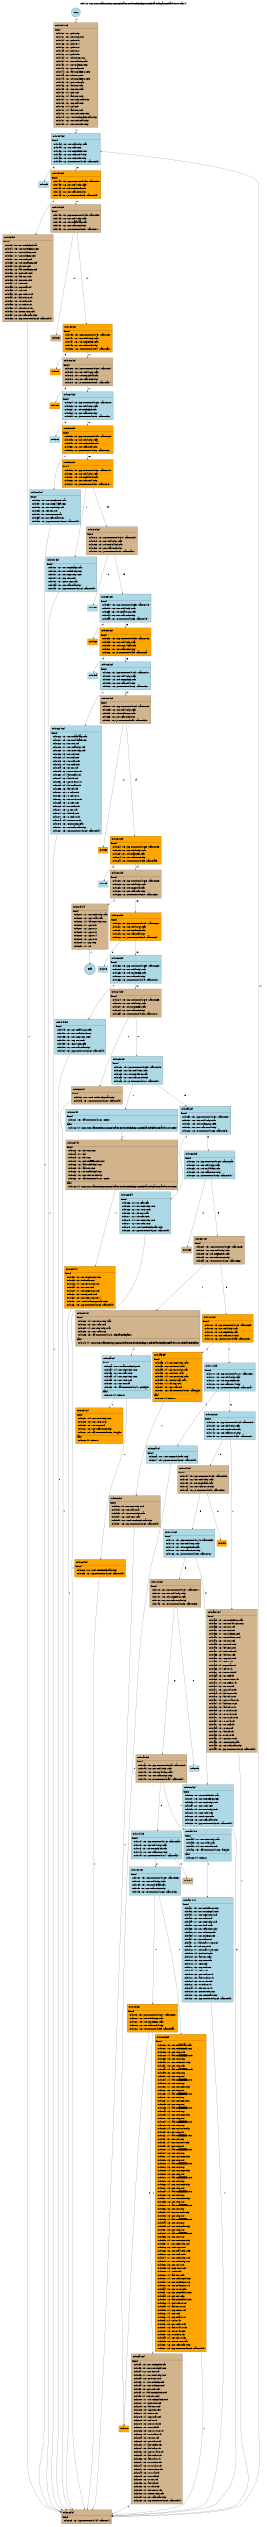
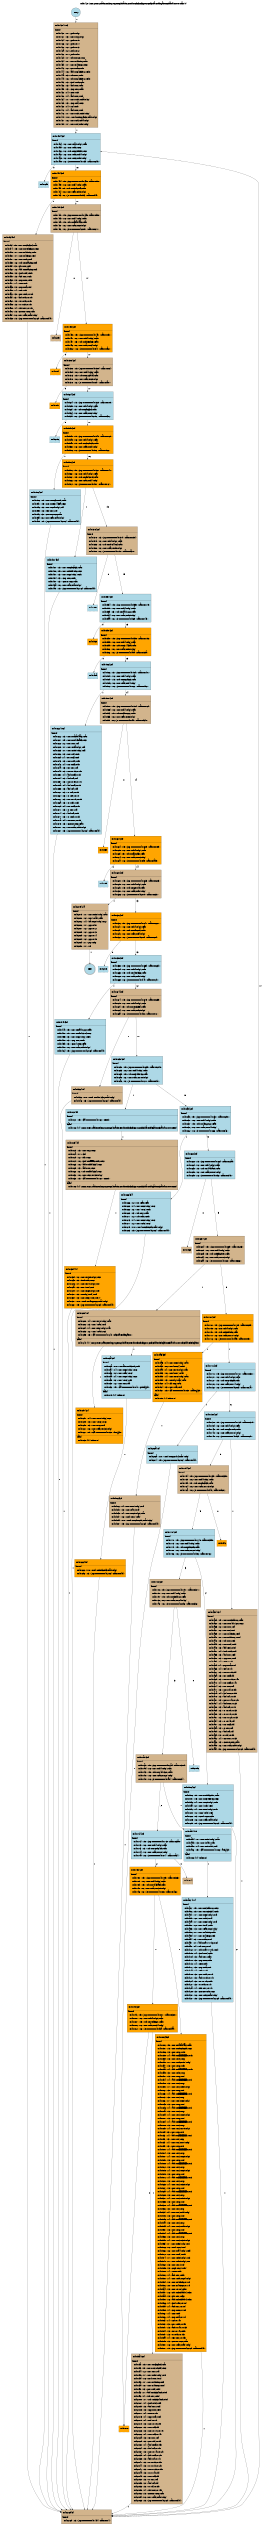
(90, 969) -> (90, 969)
(112, 1403) -> (93, 1375)
(155, 1881) -> (155, 1881)
